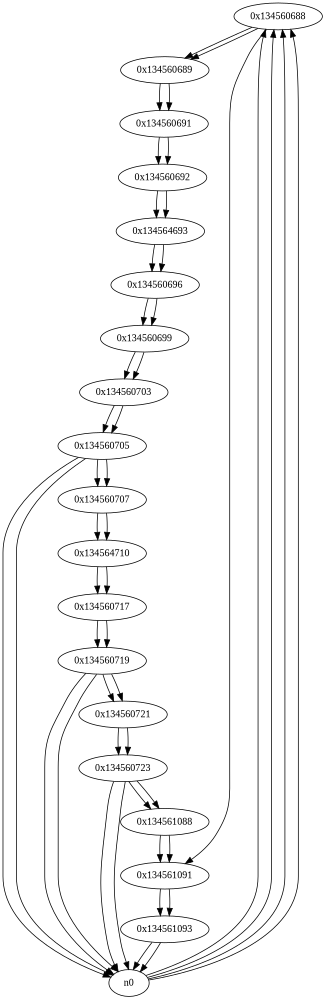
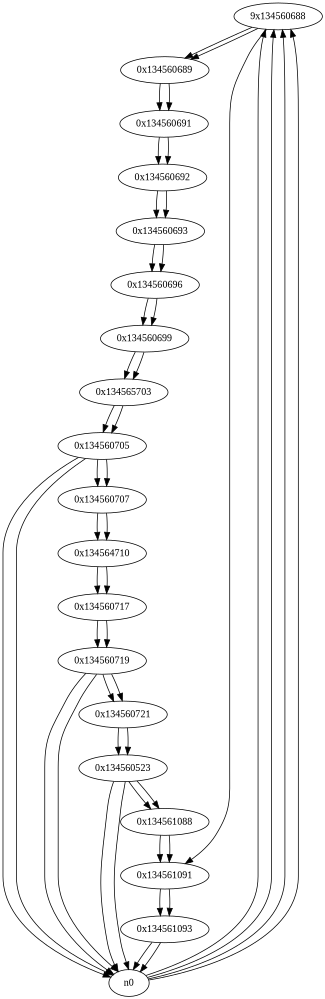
(278, 16) -> (278, 16)
(160, 231) -> (160, 231)
(124, 392) -> (124, 392)
(123, 768) -> (123, 768)
